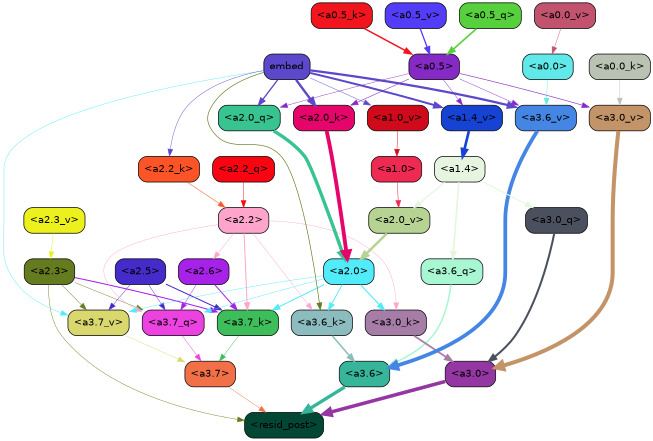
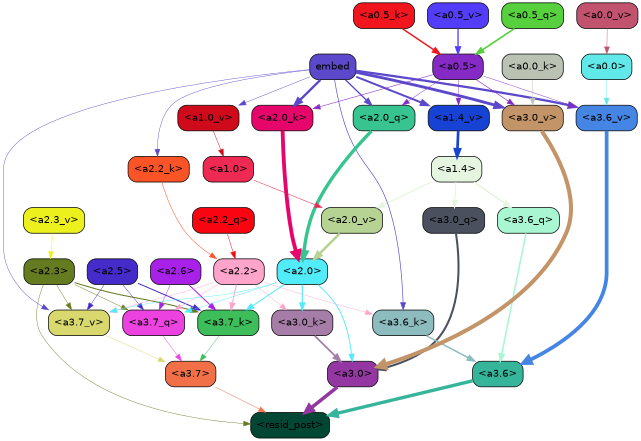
none -> (419, 86)
(42, 128) -> (71, 115)
(276, 152) -> (380, 187)
(226, 243) -> (175, 294)
(143, 293) -> (124, 295)
(337, 294) -> (342, 316)
